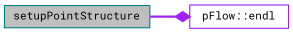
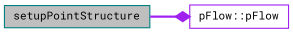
(239, 17) -> (239, 17)
